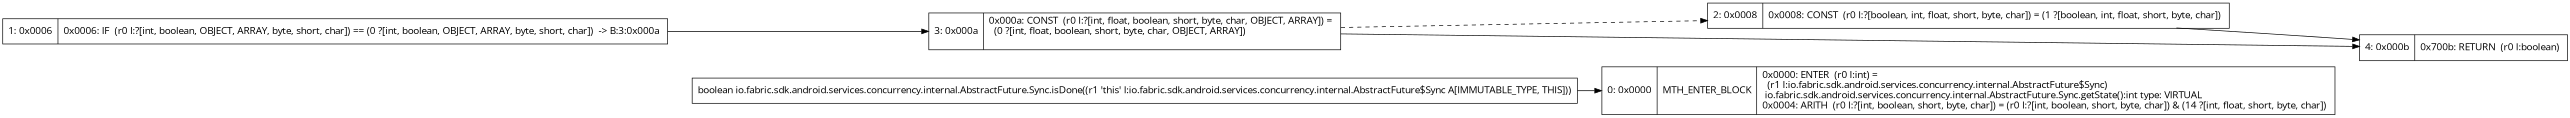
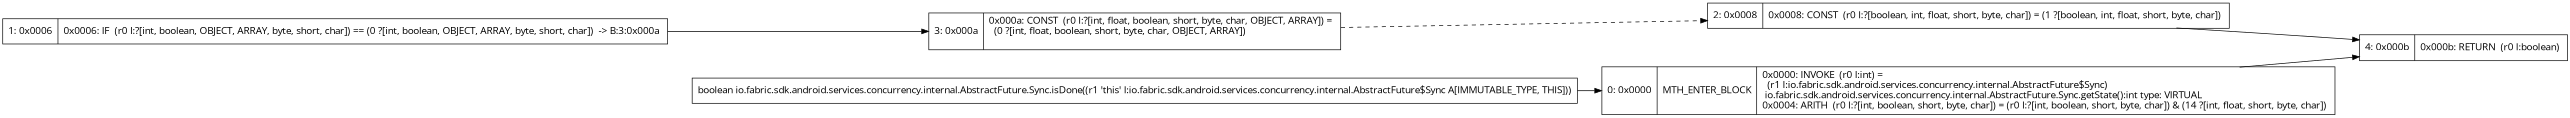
(1847, 40) -> (2296, 62)
(2491, 47) -> (2491, 47)
(1821, 75) -> (1824, 75)
